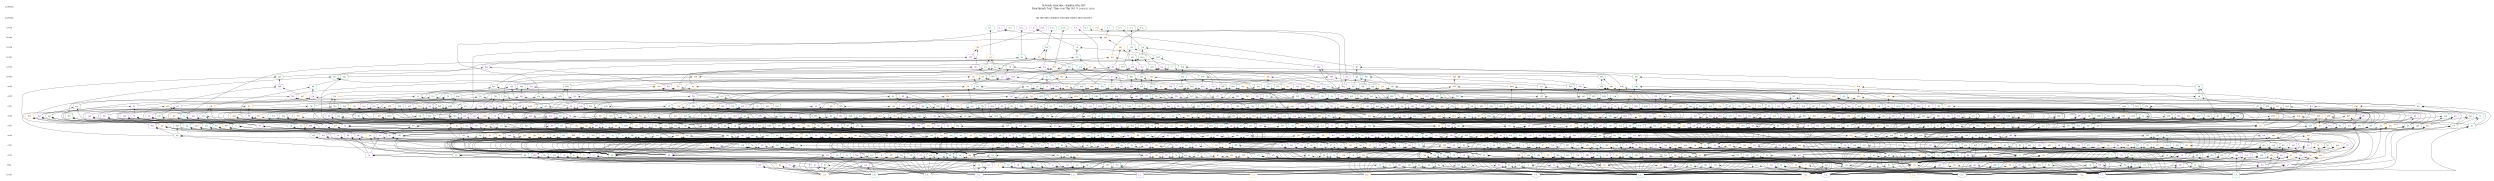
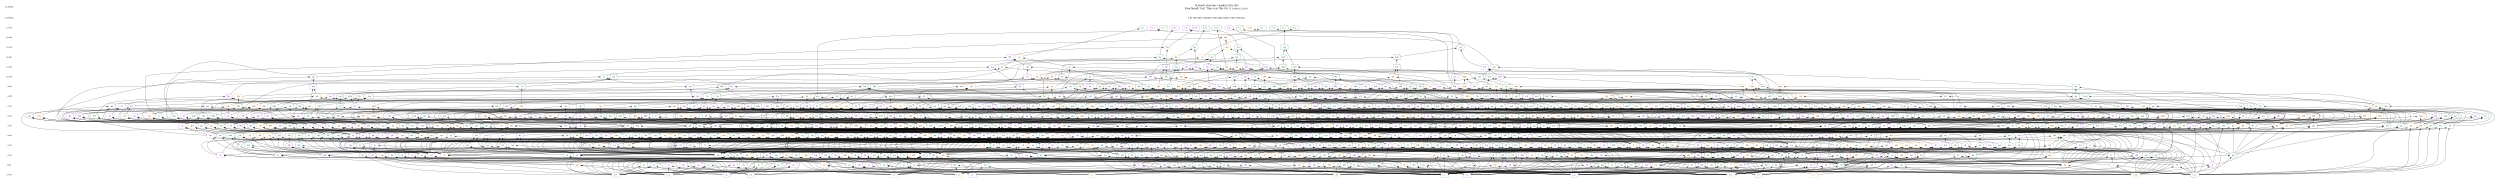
(524, 119) -> (404, 120)
none -> (763, 136)
